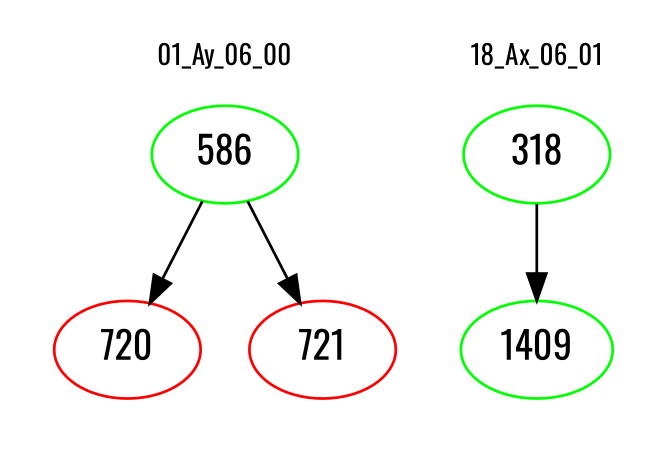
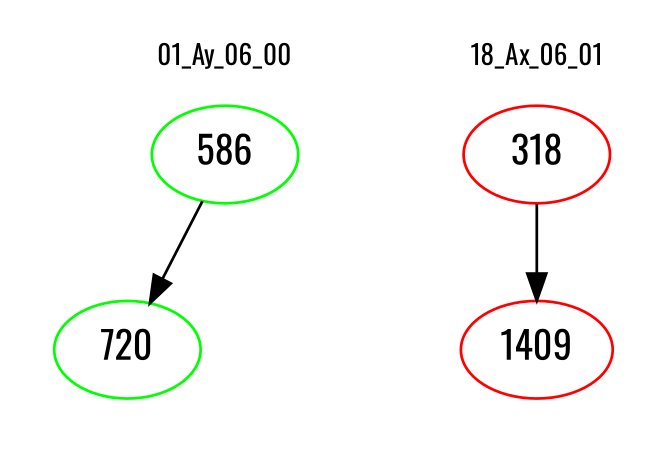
(537, 155) -> (537, 155)
(127, 350) -> (127, 350)
(323, 350) -> none
(537, 350) -> (537, 350)
